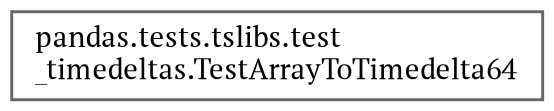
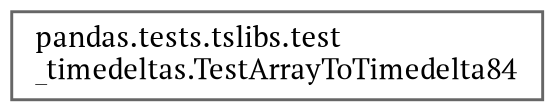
(277, 56) -> (277, 56)
